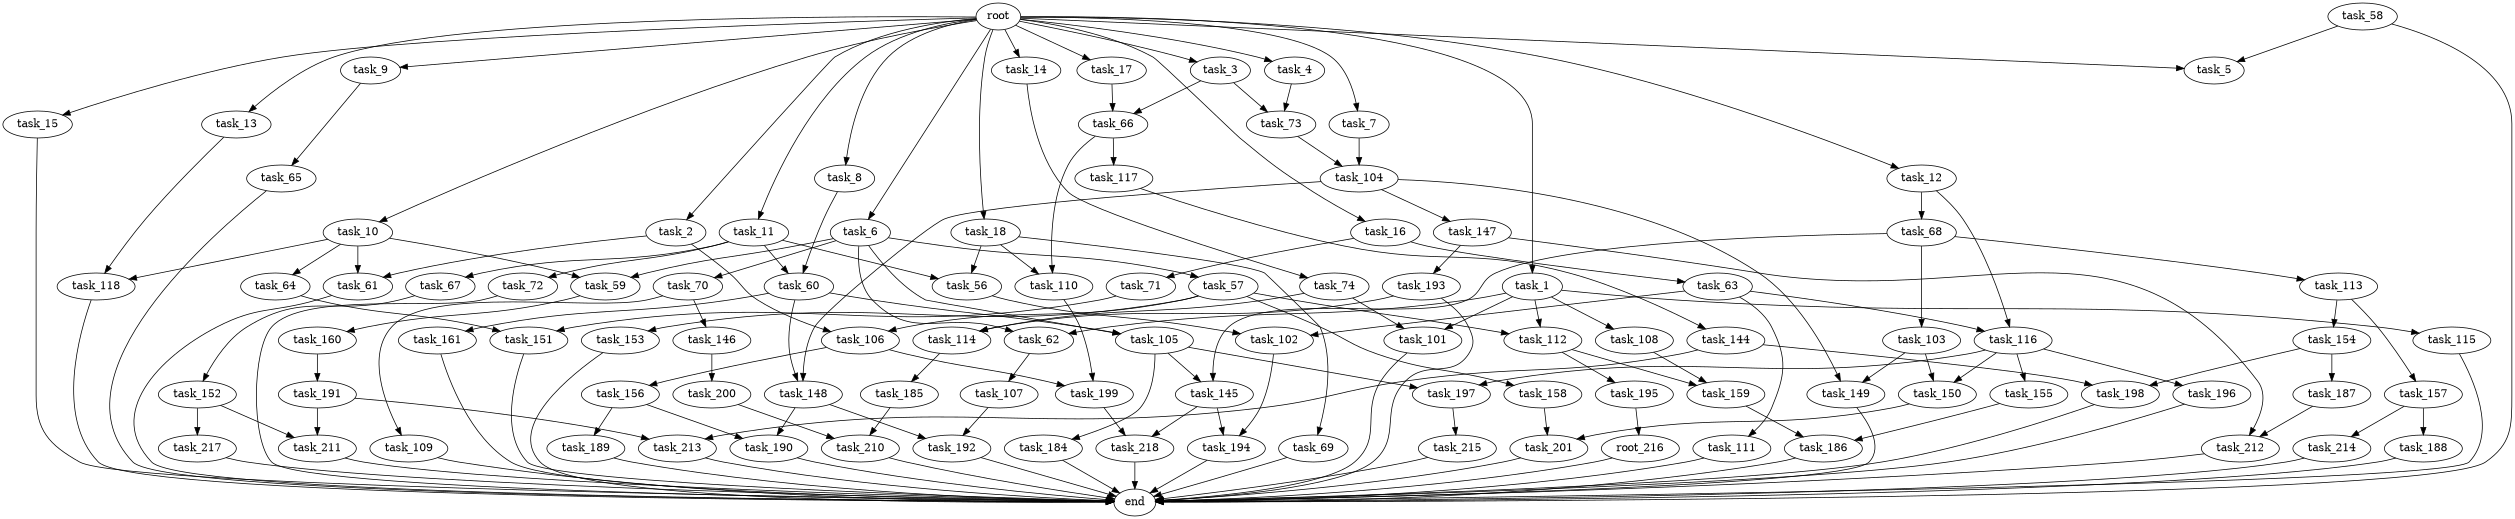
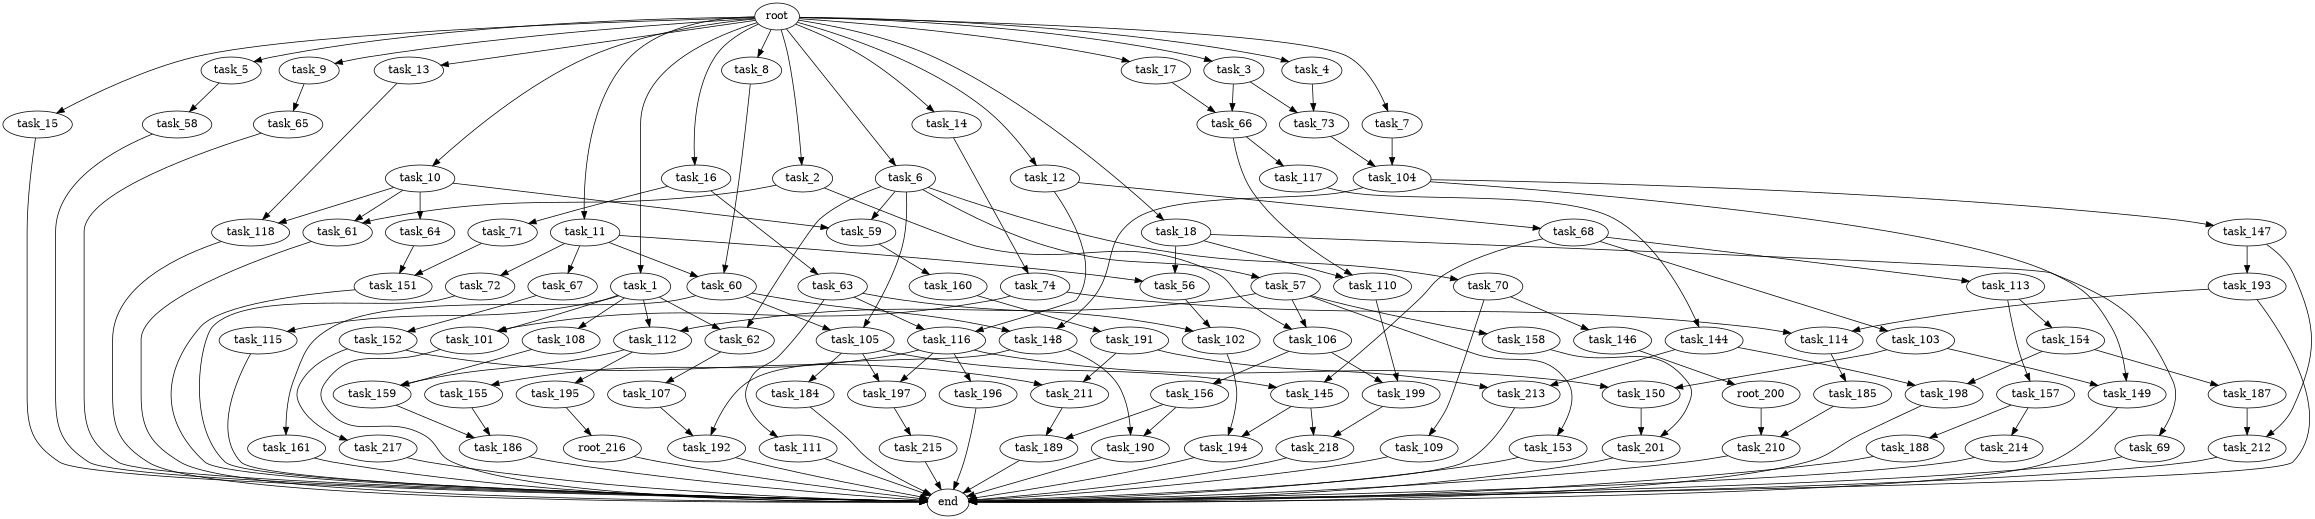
(2291, 43) -> (207, 95)
(712, 394) -> (1761, 394)
(554, 480) -> (1056, 418)
